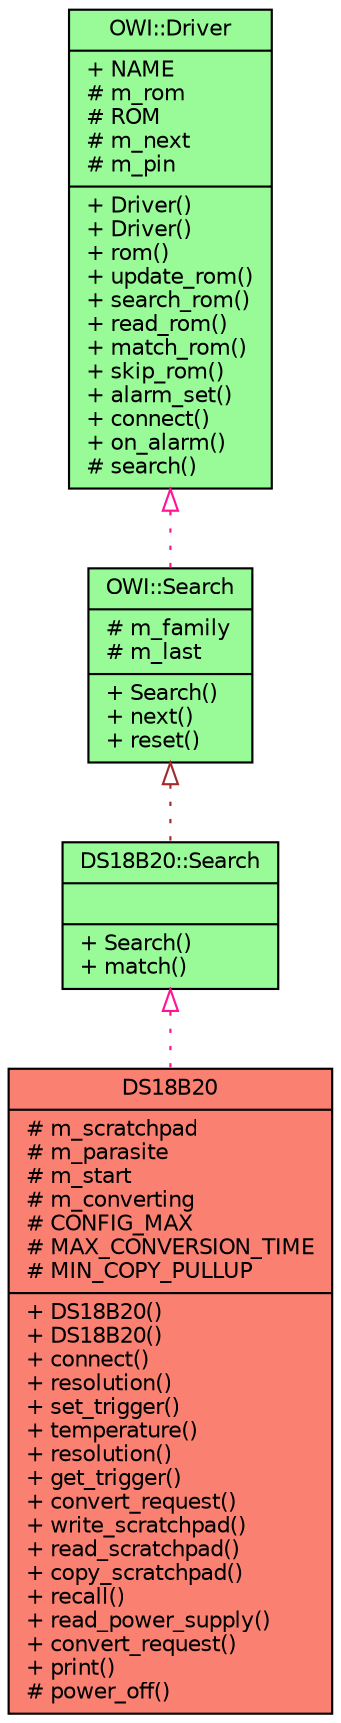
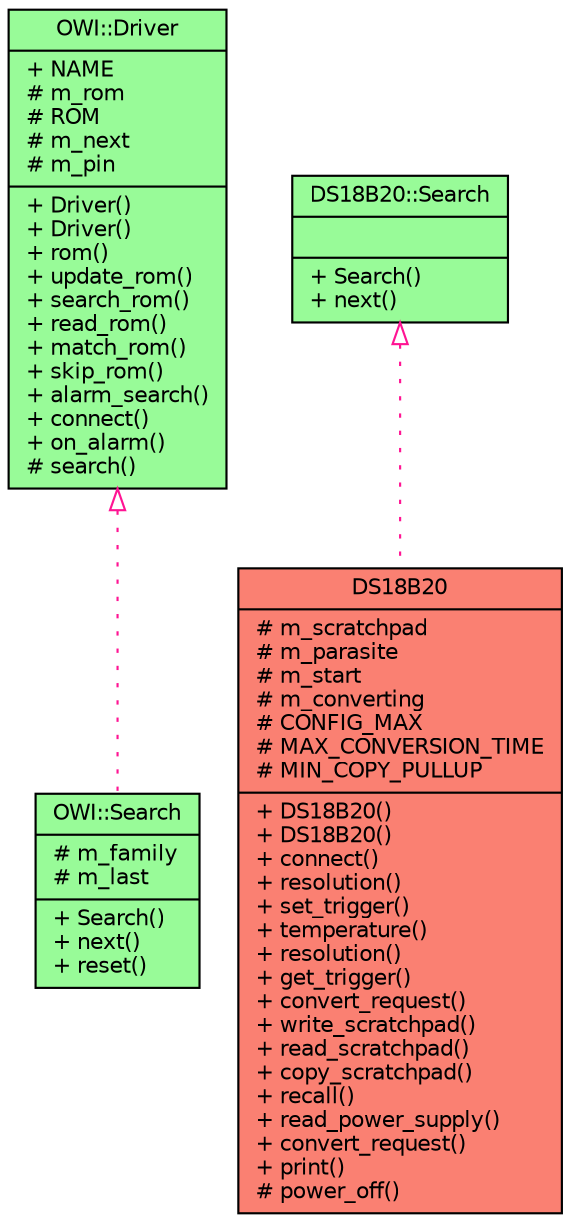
(160, 396) -> (118, 396)
(170, 813) -> none
(134, 967) -> (354, 301)
